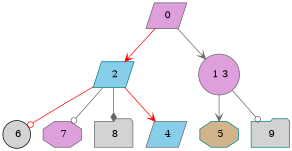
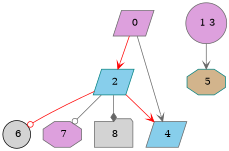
(189, 41) -> (149, 75)
(270, 134) -> none
